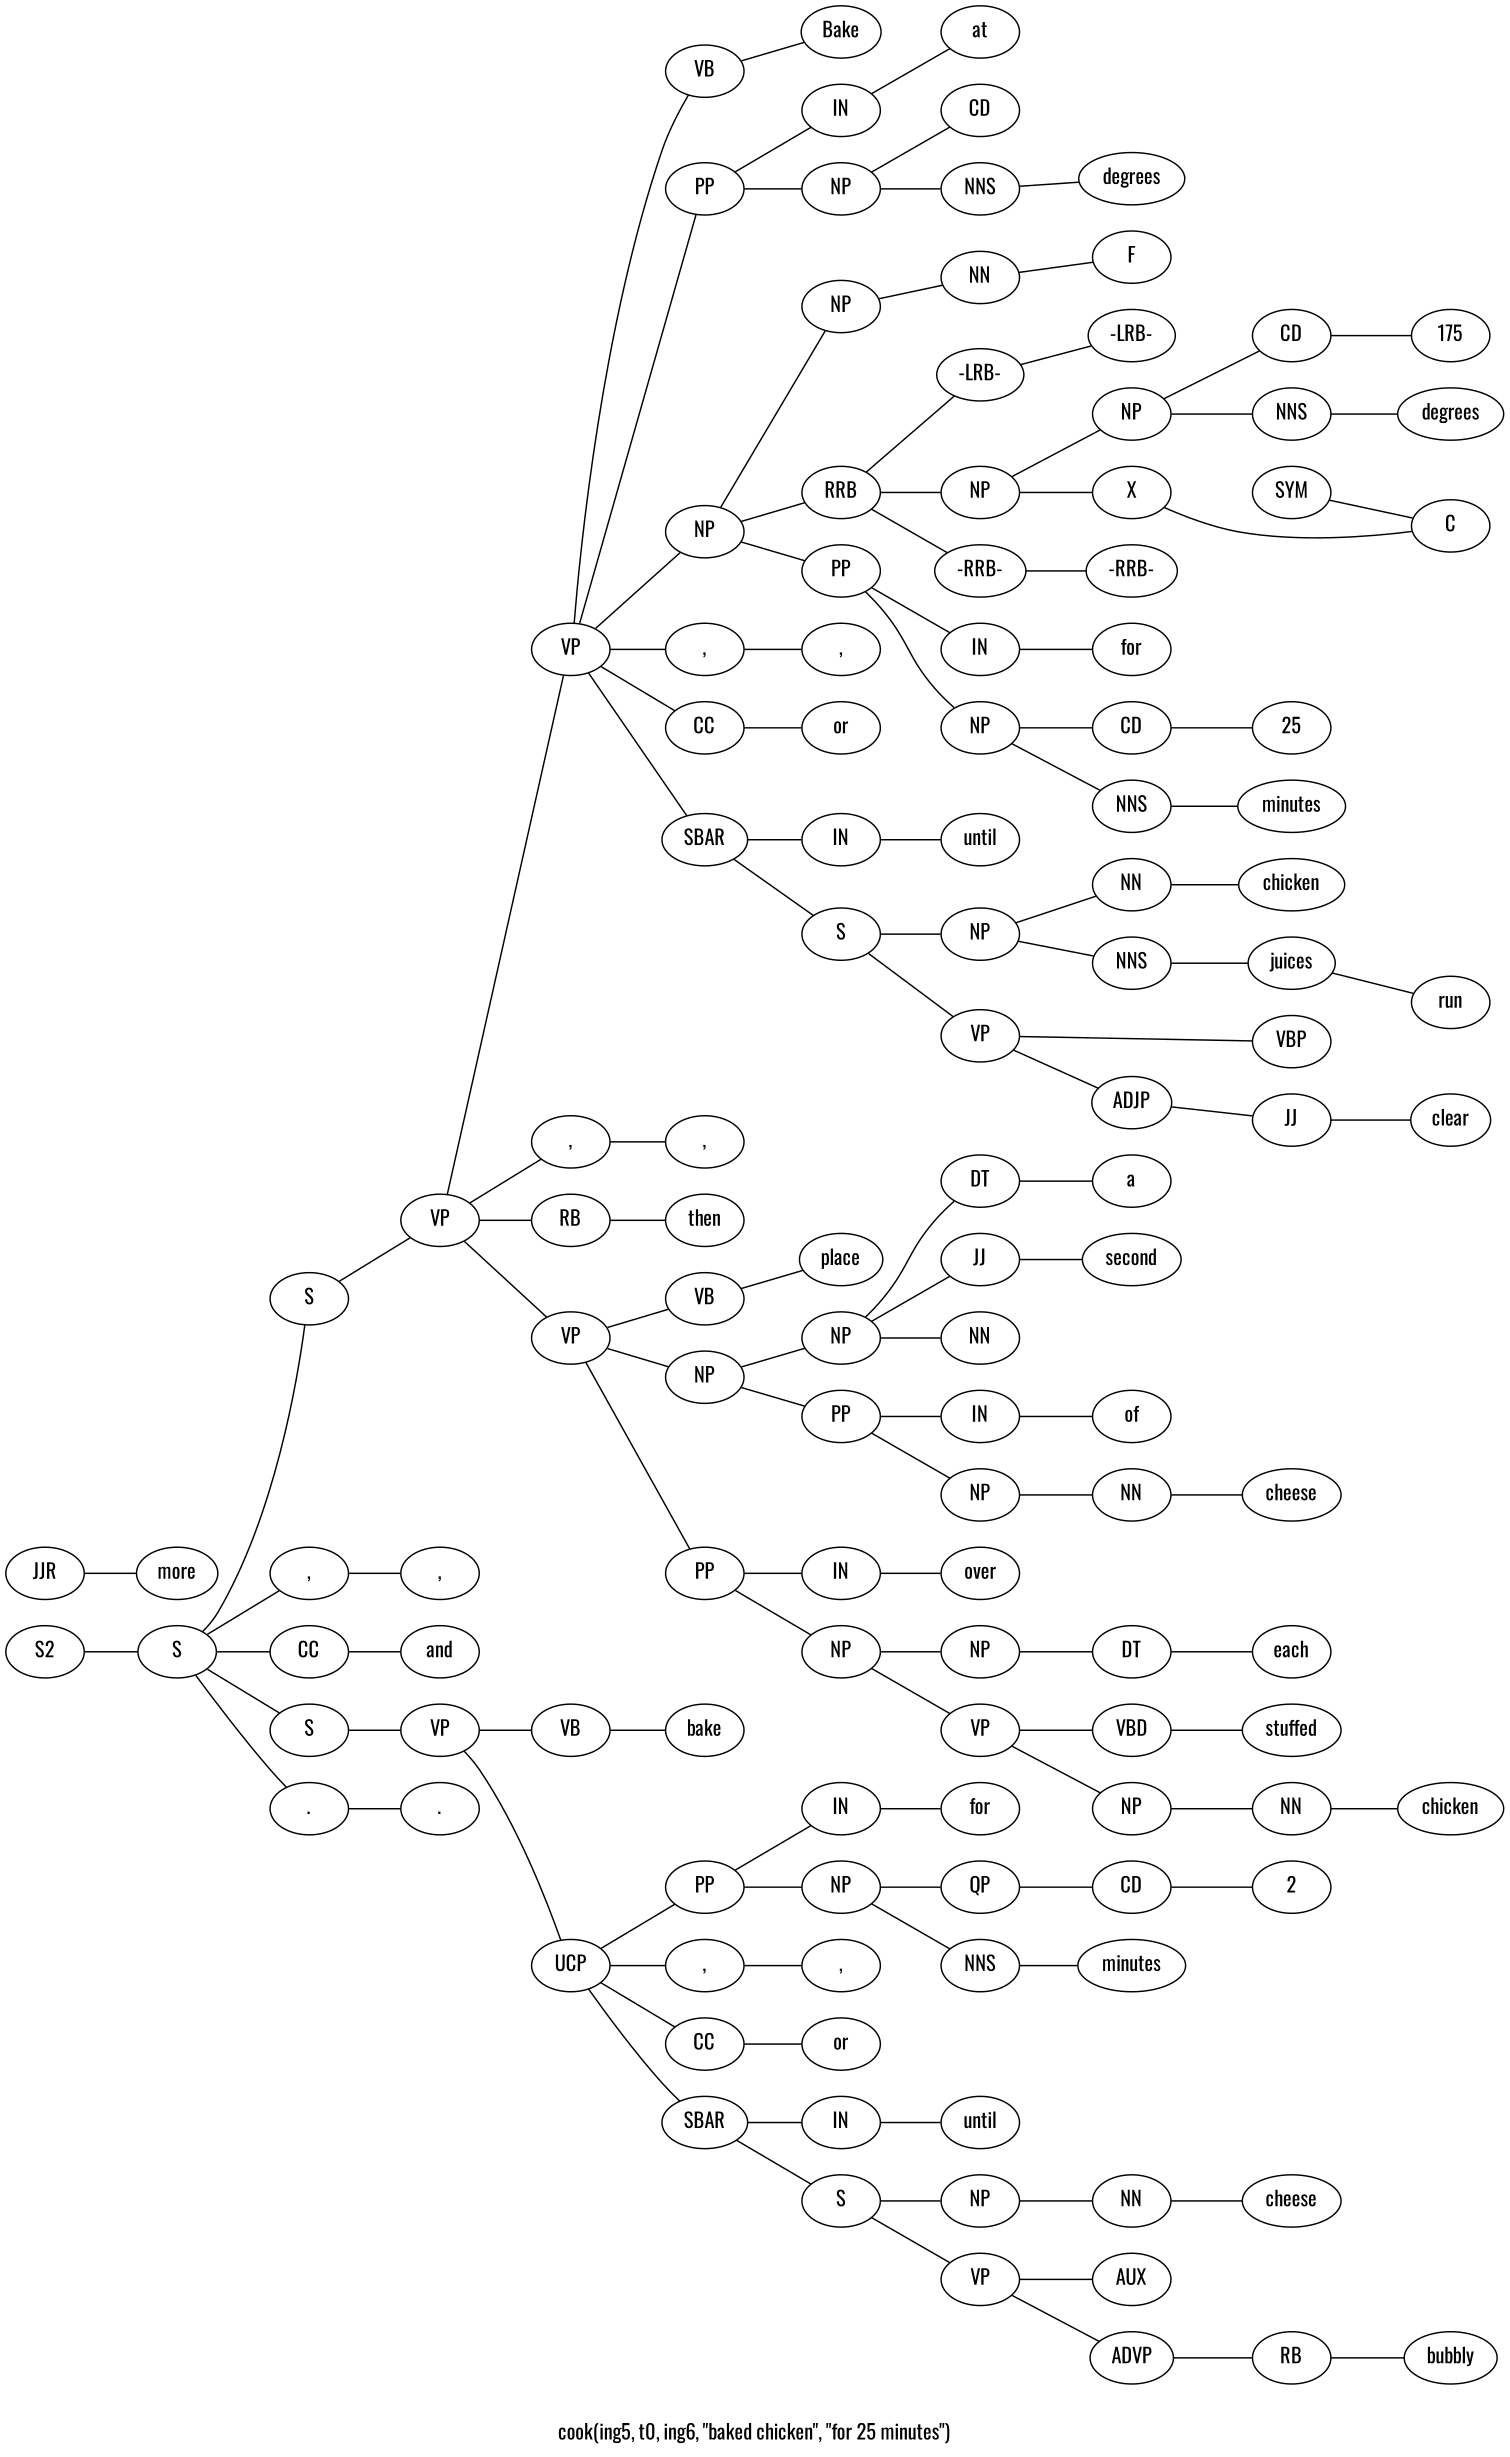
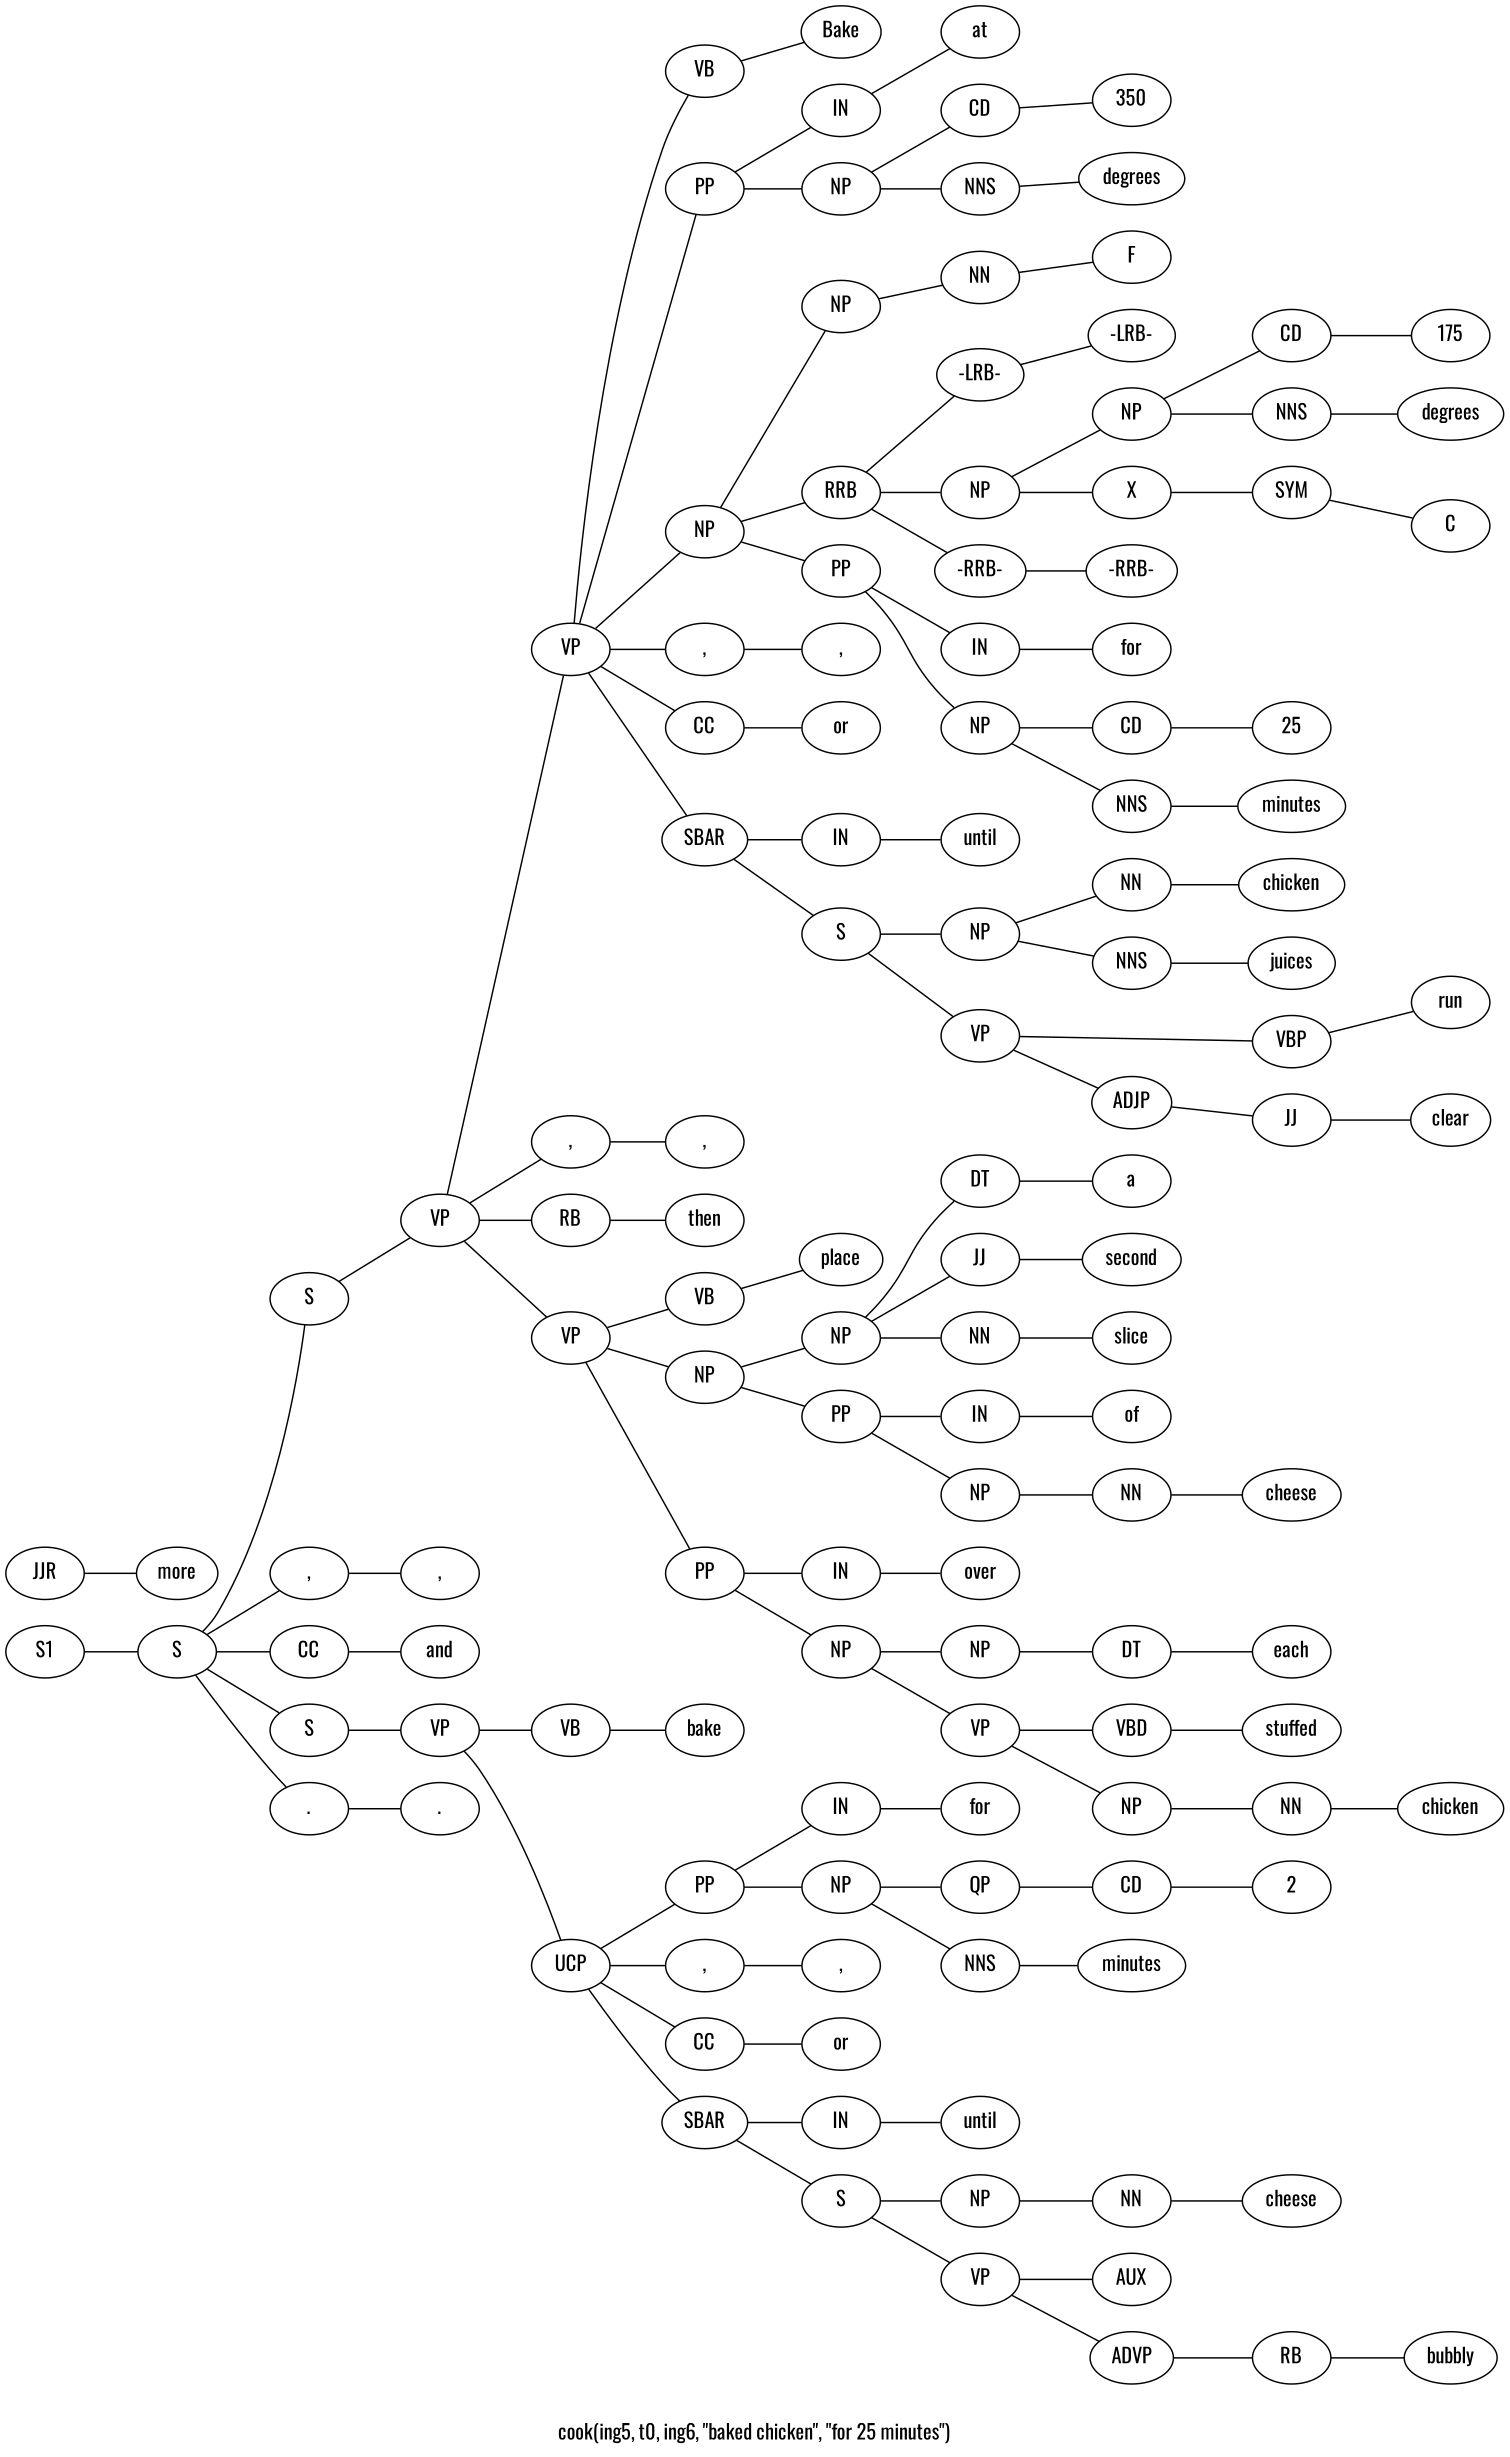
none -> (1132, 100)
(1286, 537) -> (1212, 492)
(1373, 983) -> (1371, 1022)
none -> (1132, 1338)
(45, 1652) -> (45, 1652)
